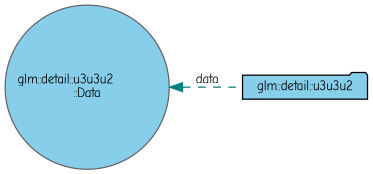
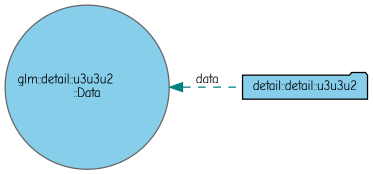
(305, 87) -> (305, 87)
